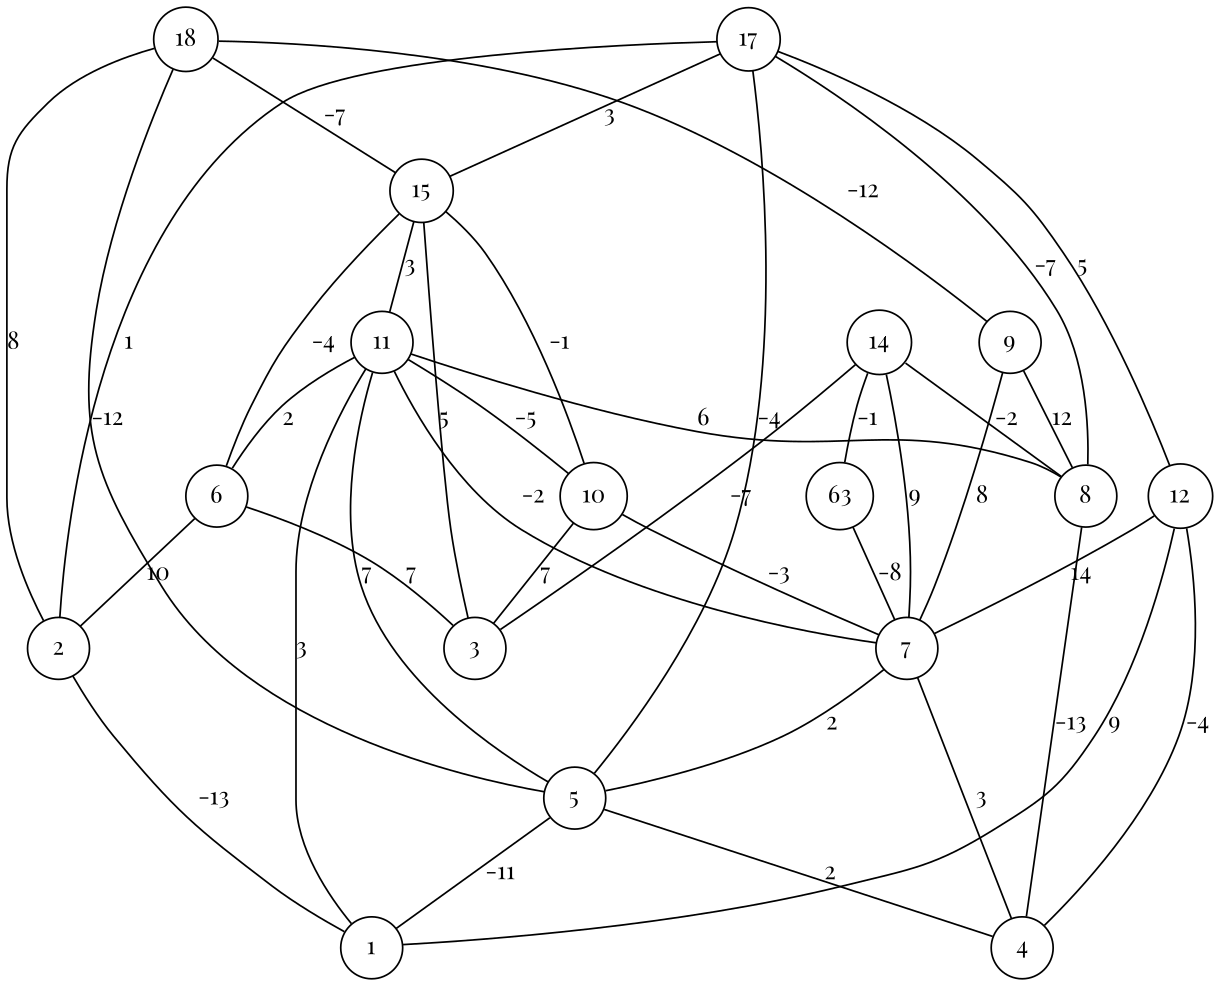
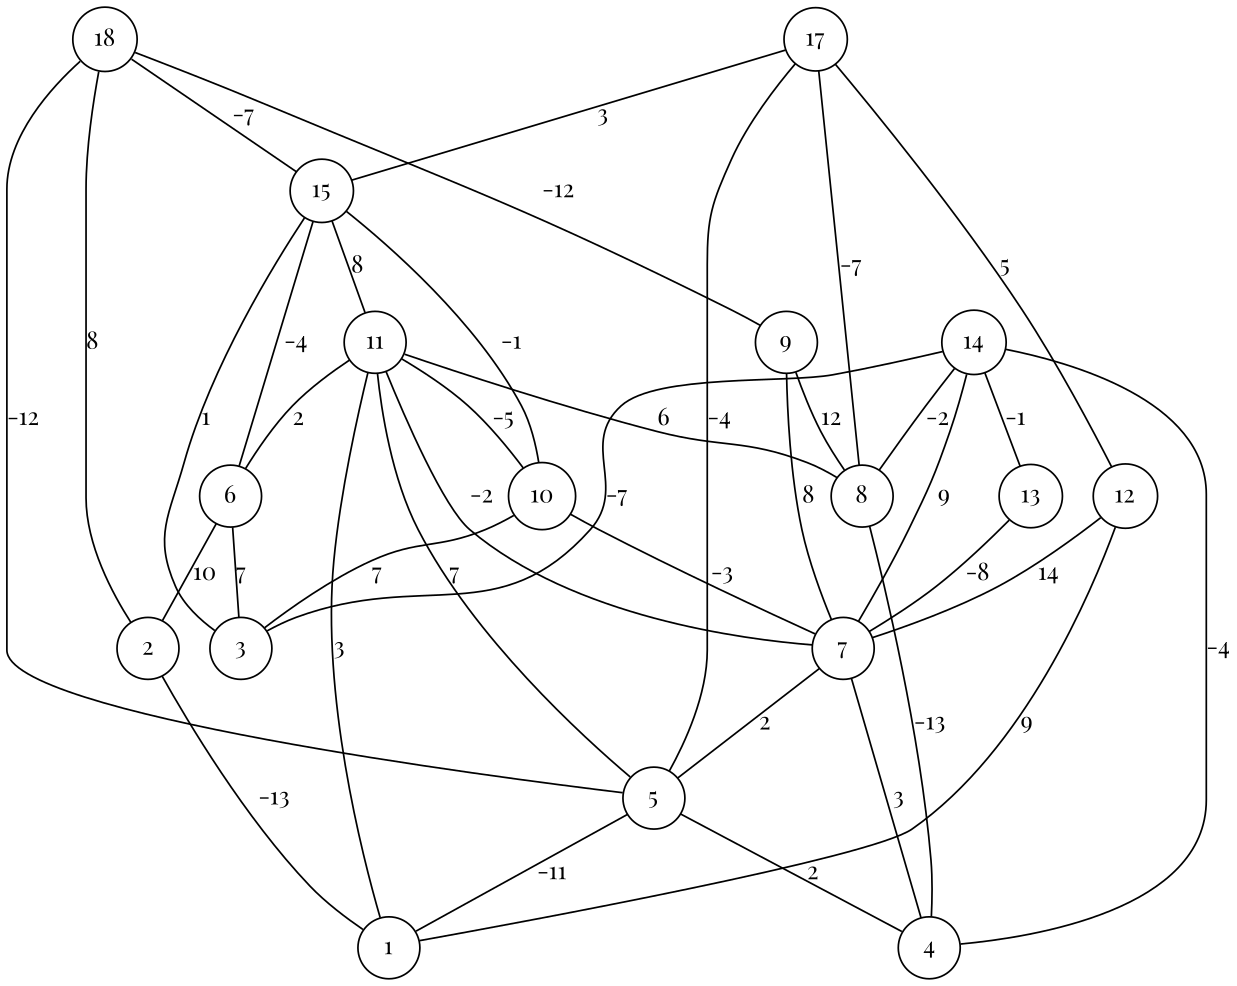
(230, 147) -> none
(410, 266) -> (358, 266)
(445, 419) -> (206, 419)
(840, 496) -> (1031, 496)
(1174, 747) -> (1206, 669)
